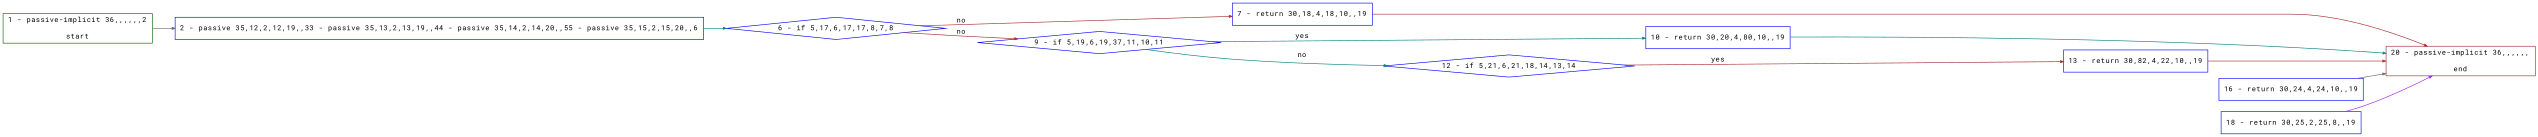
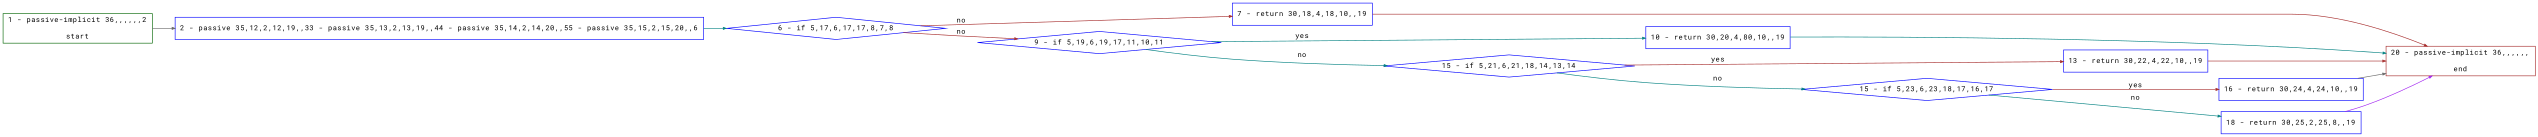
(1099, 43) -> (1099, 43)
(2136, 61) -> (2136, 61)
(1509, 66) -> (1509, 66)
none -> (1927, 89)
